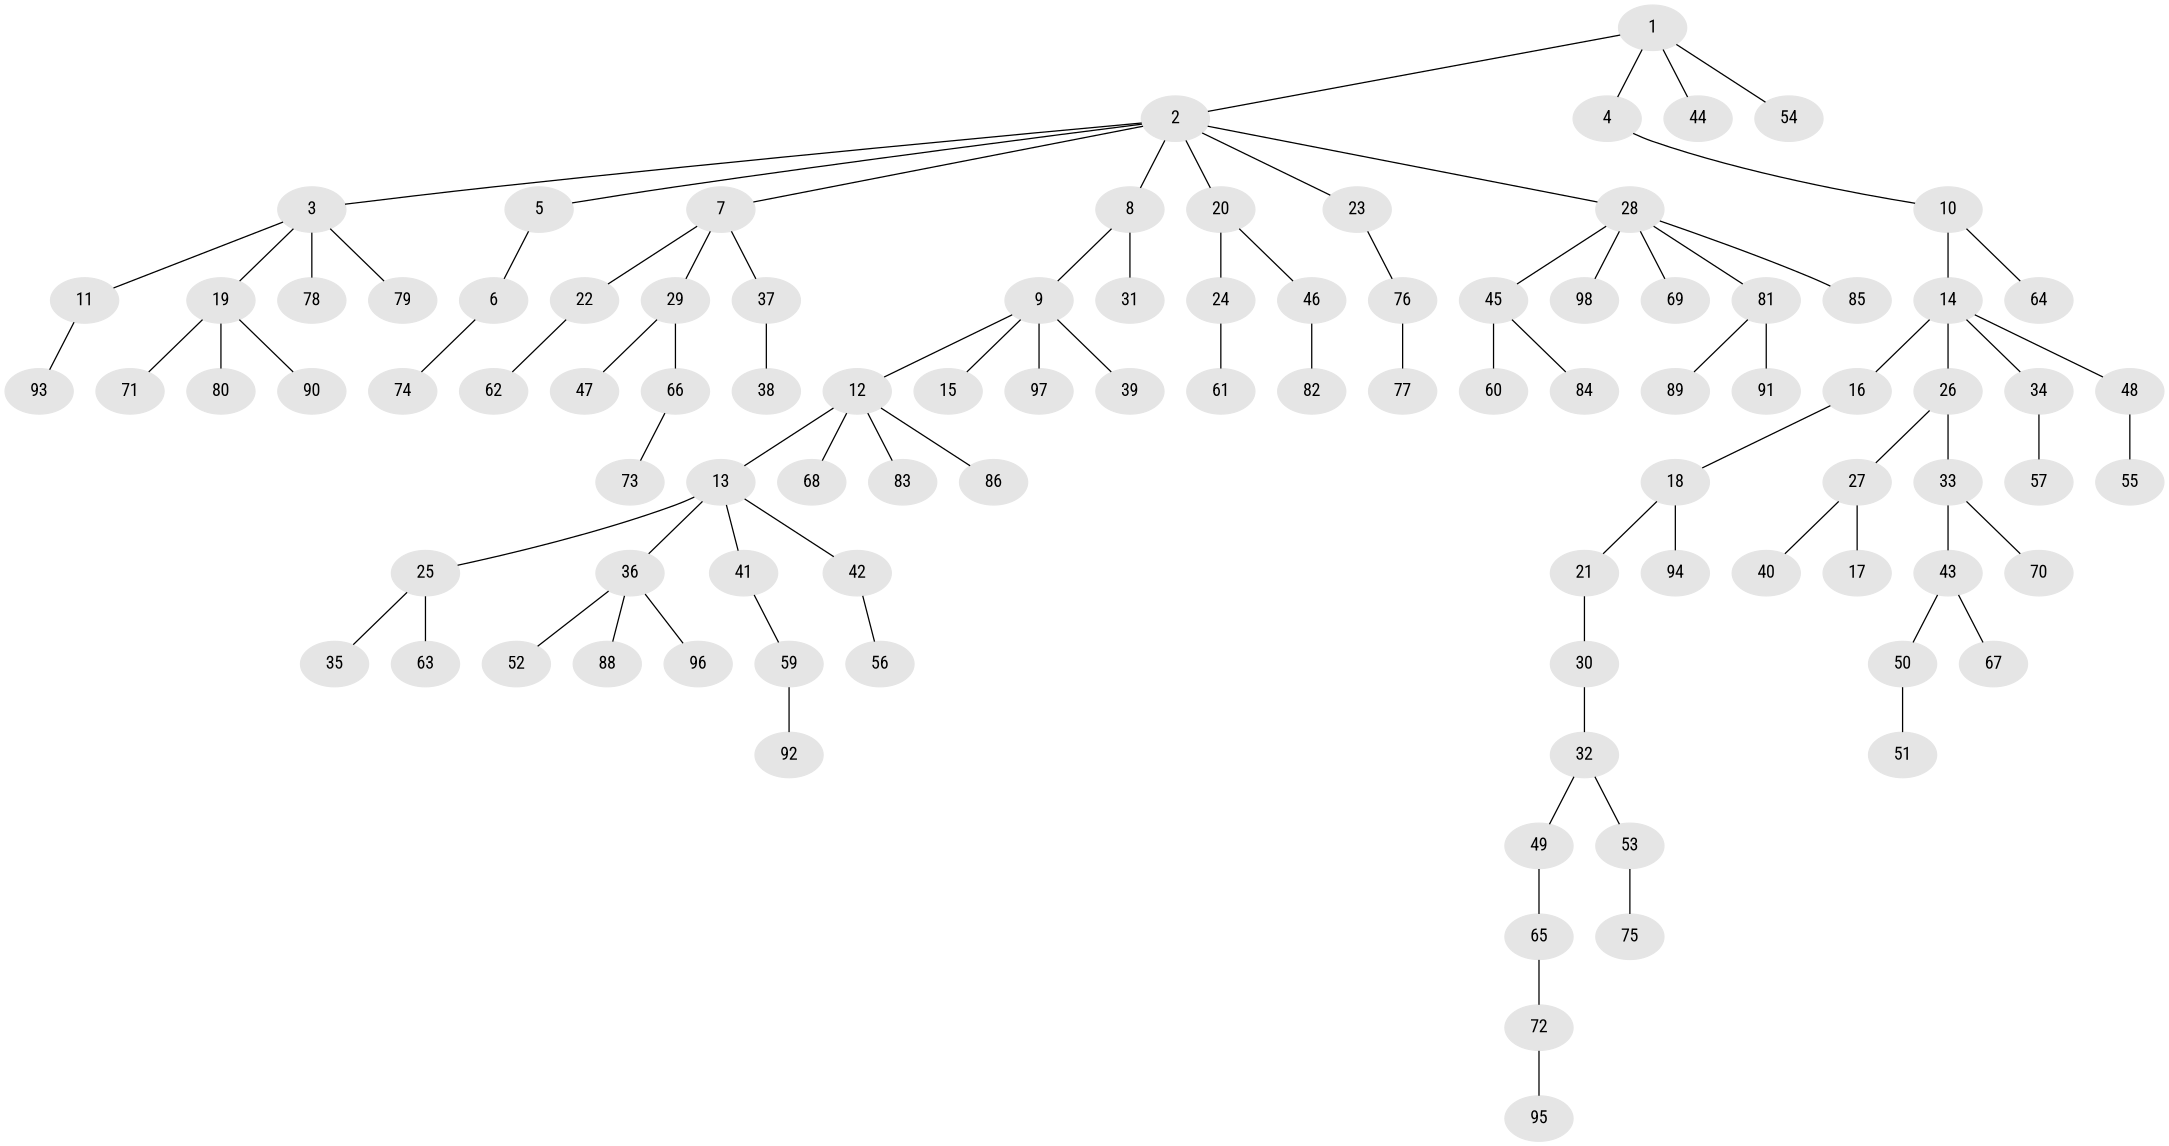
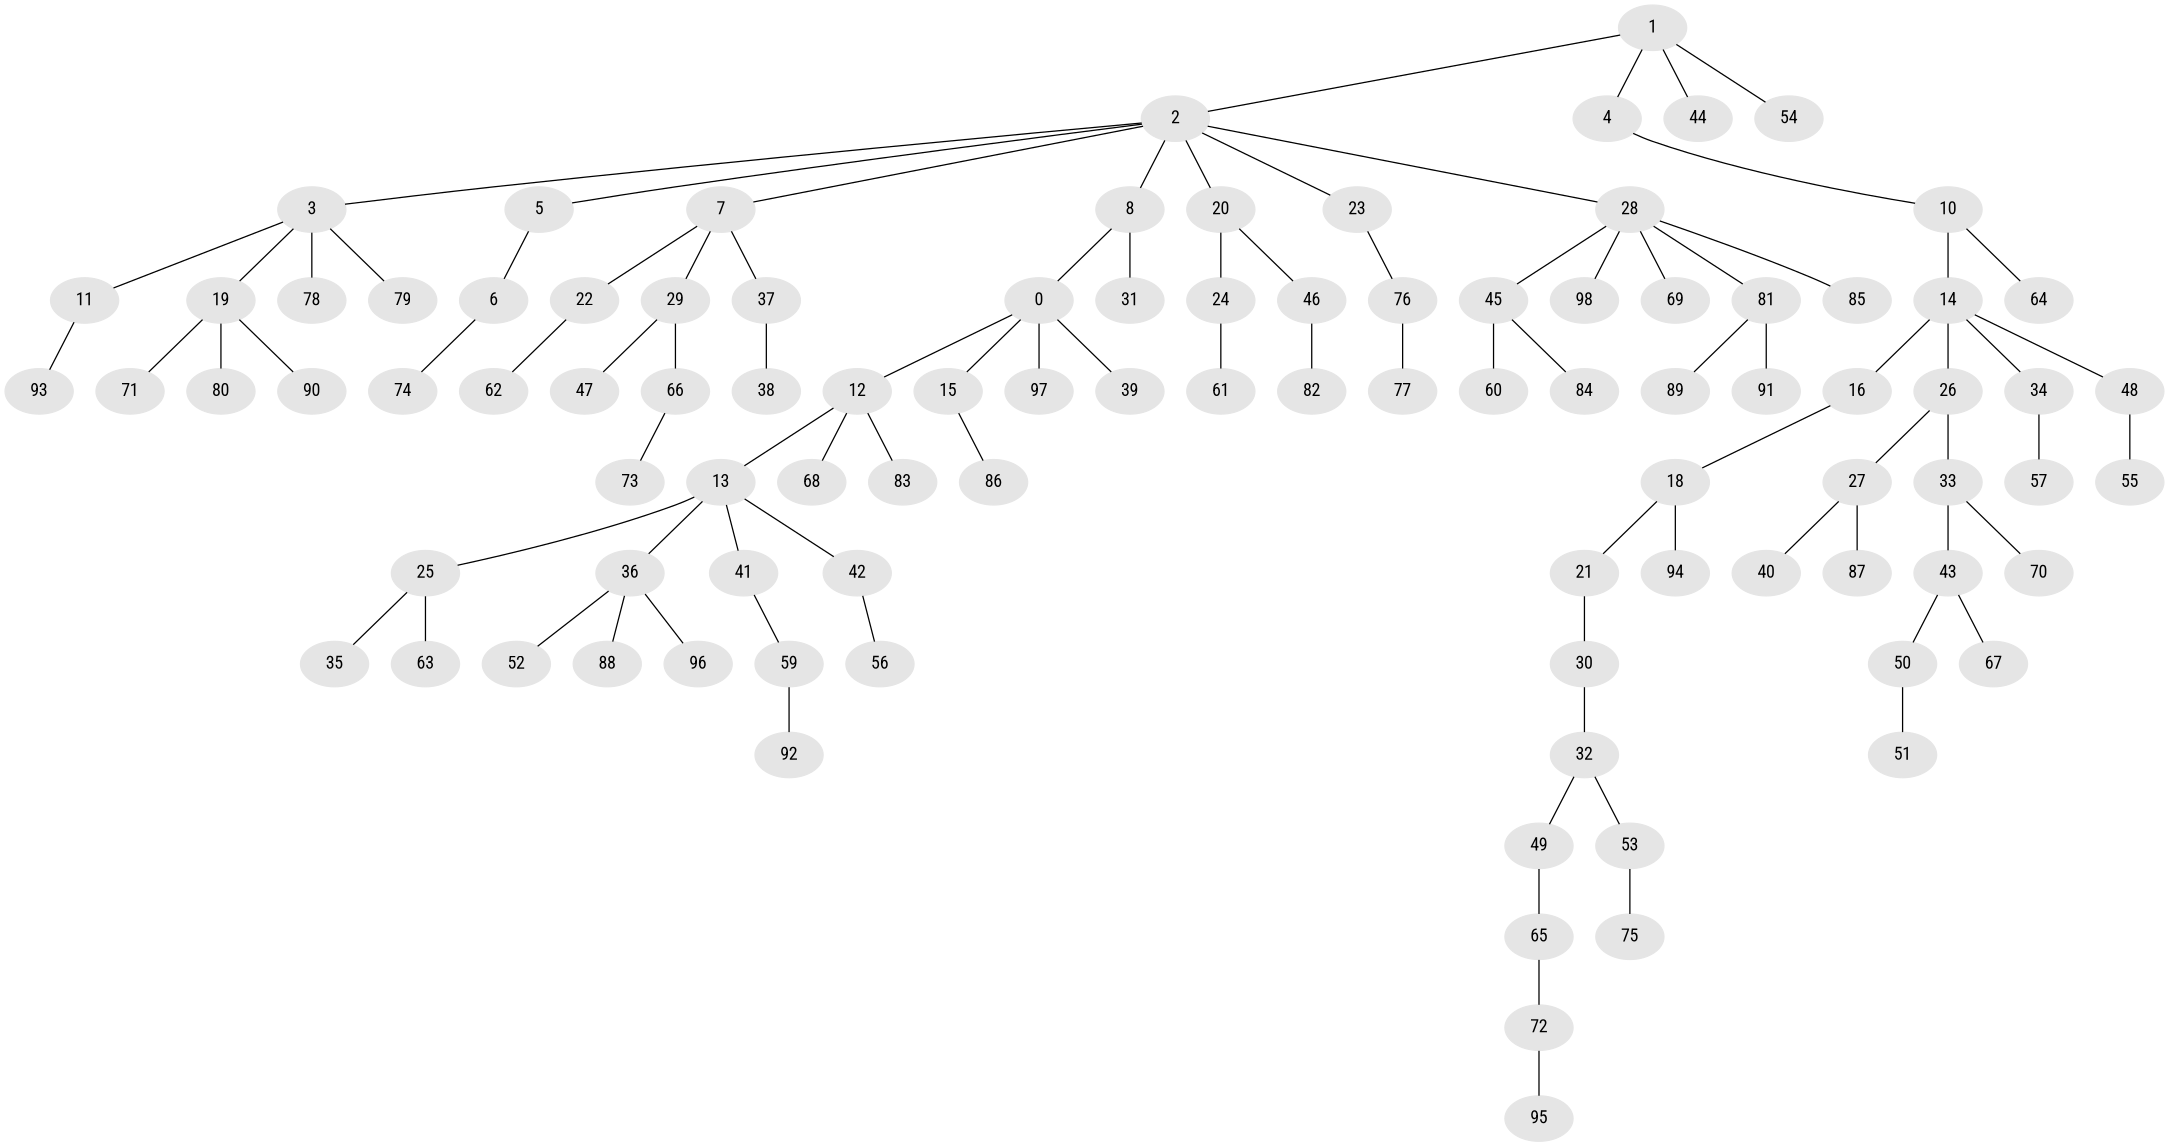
(1039, 300) -> (1039, 300)
(926, 437) -> (971, 437)
(1857, 573) -> (1857, 573)
